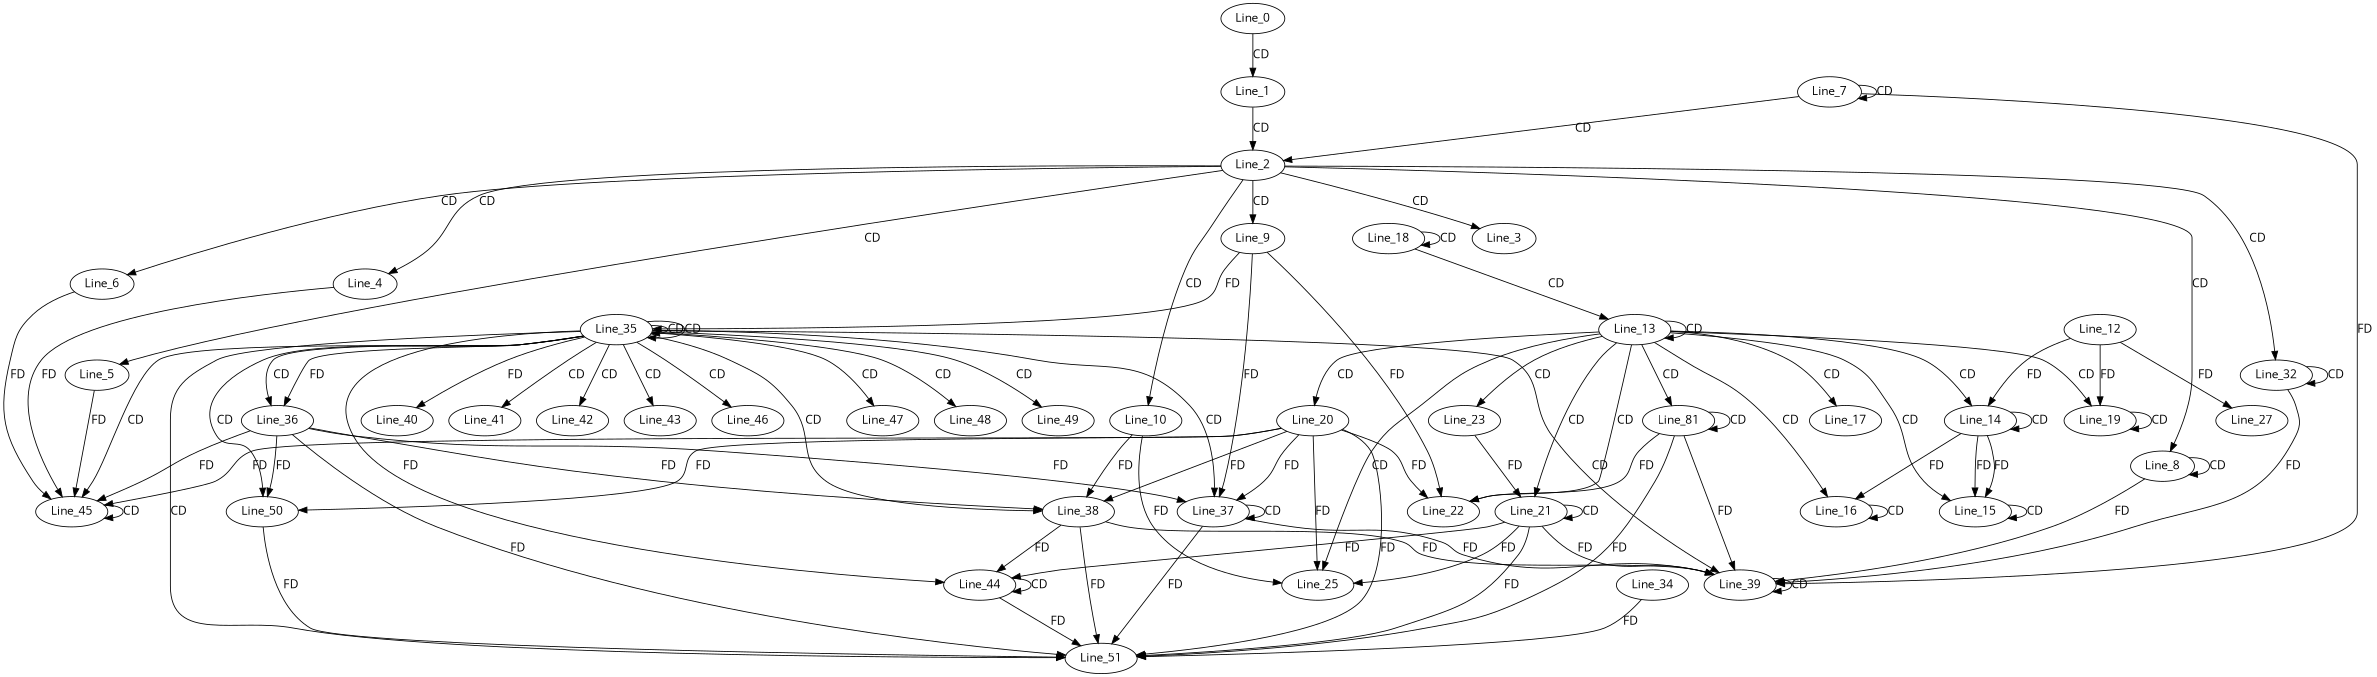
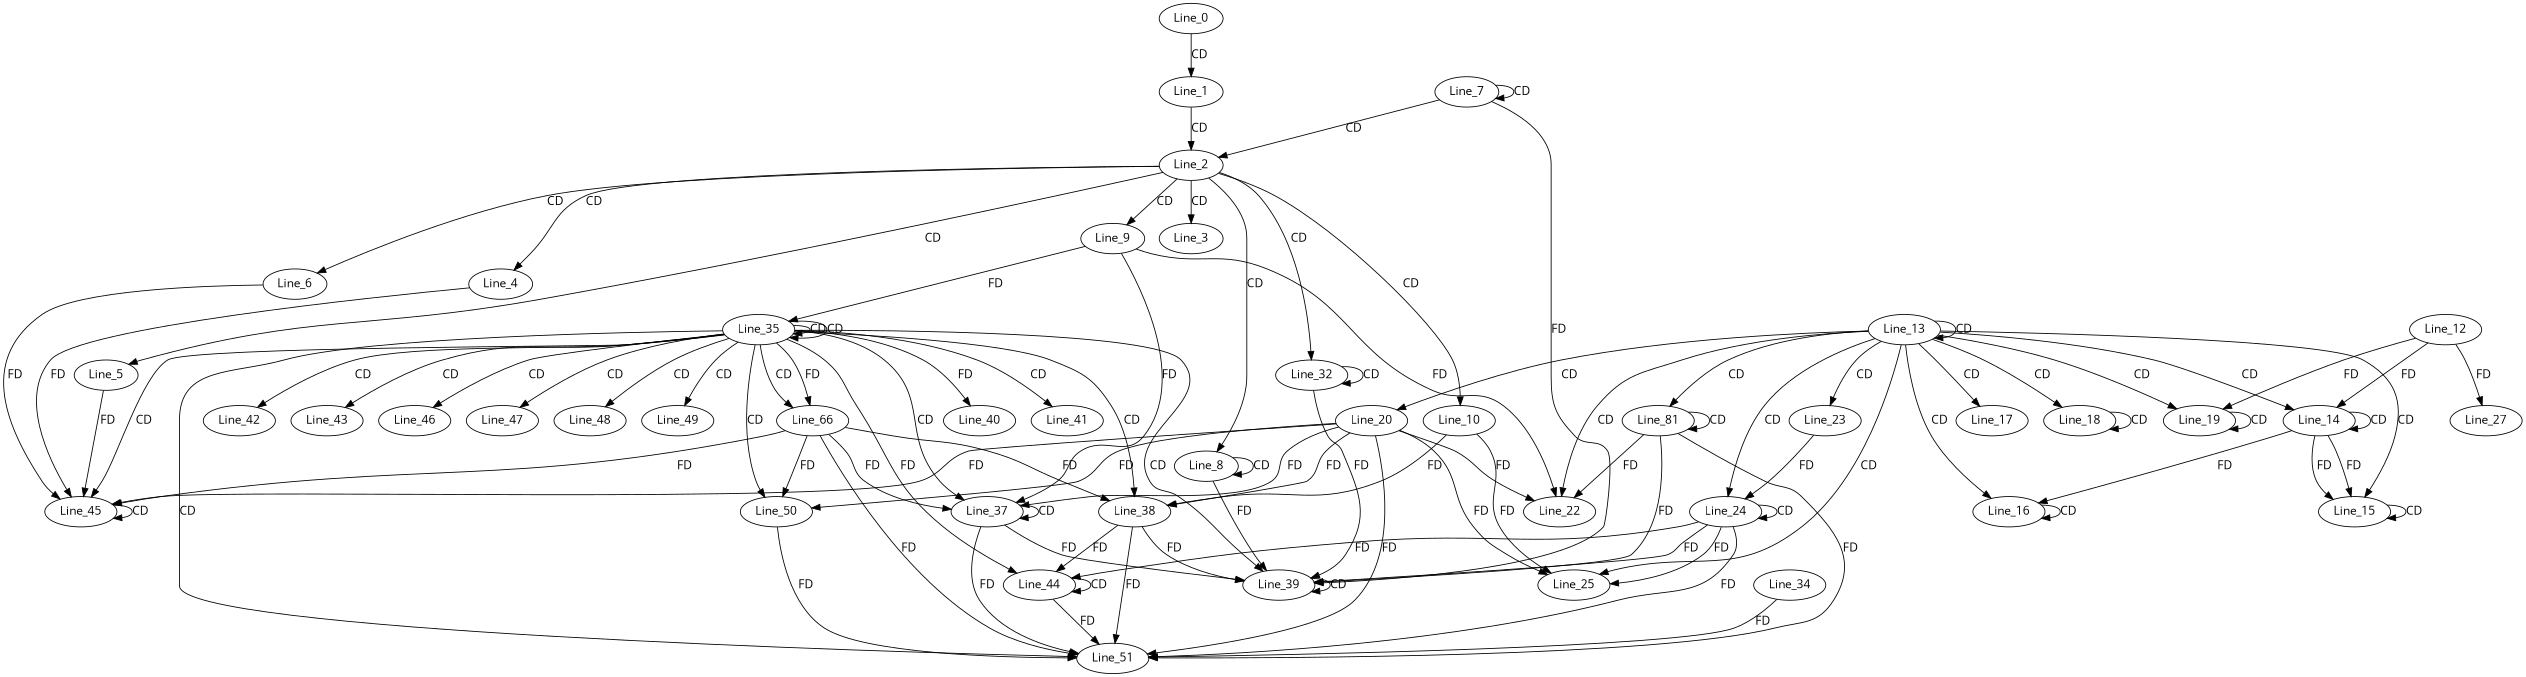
(1507, 283) -> (1996, 366)
(277, 421) -> (813, 421)
(1531, 512) -> (1726, 512)
